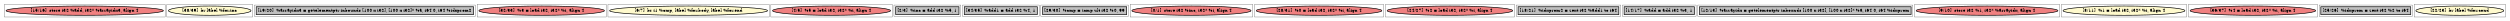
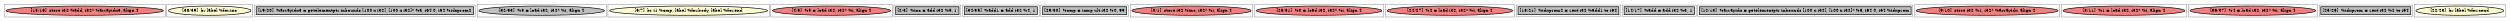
(542, 11) -> (542, 11)
(2124, 11) -> (2124, 11)
